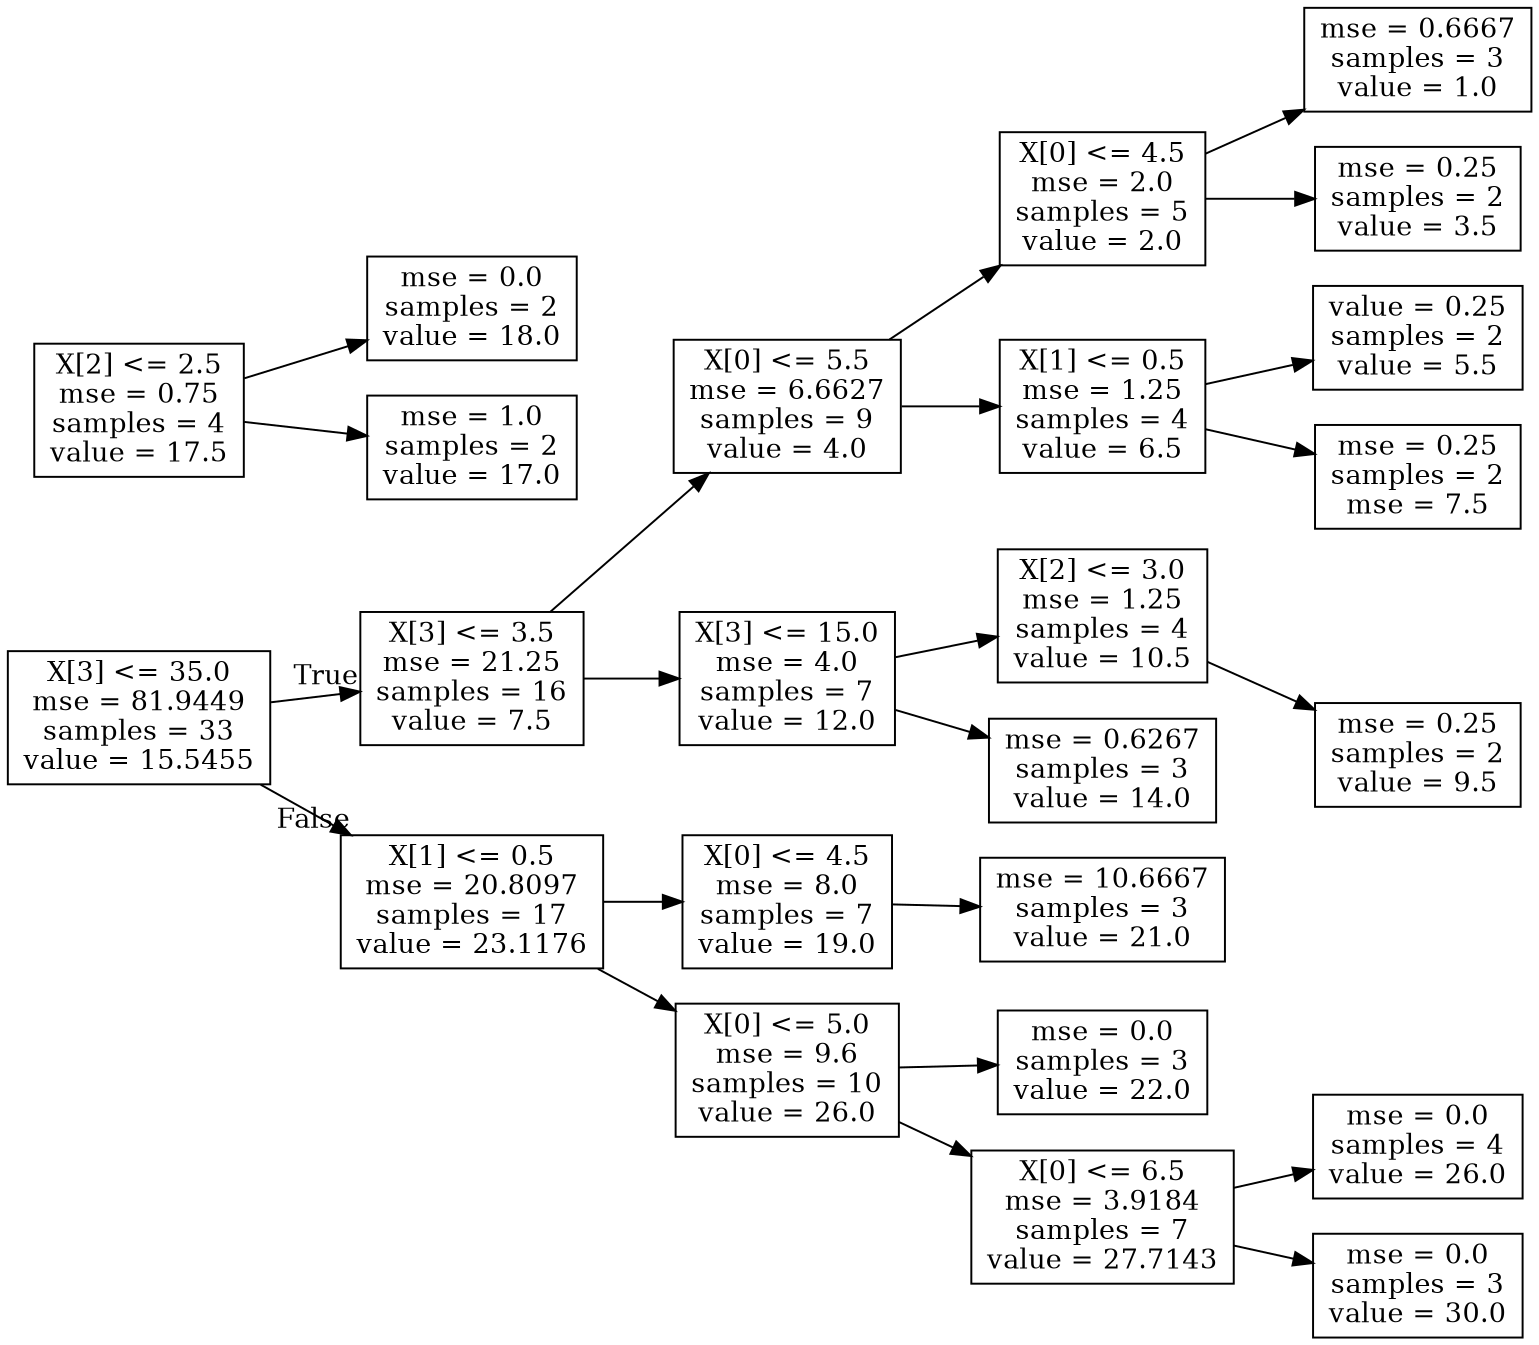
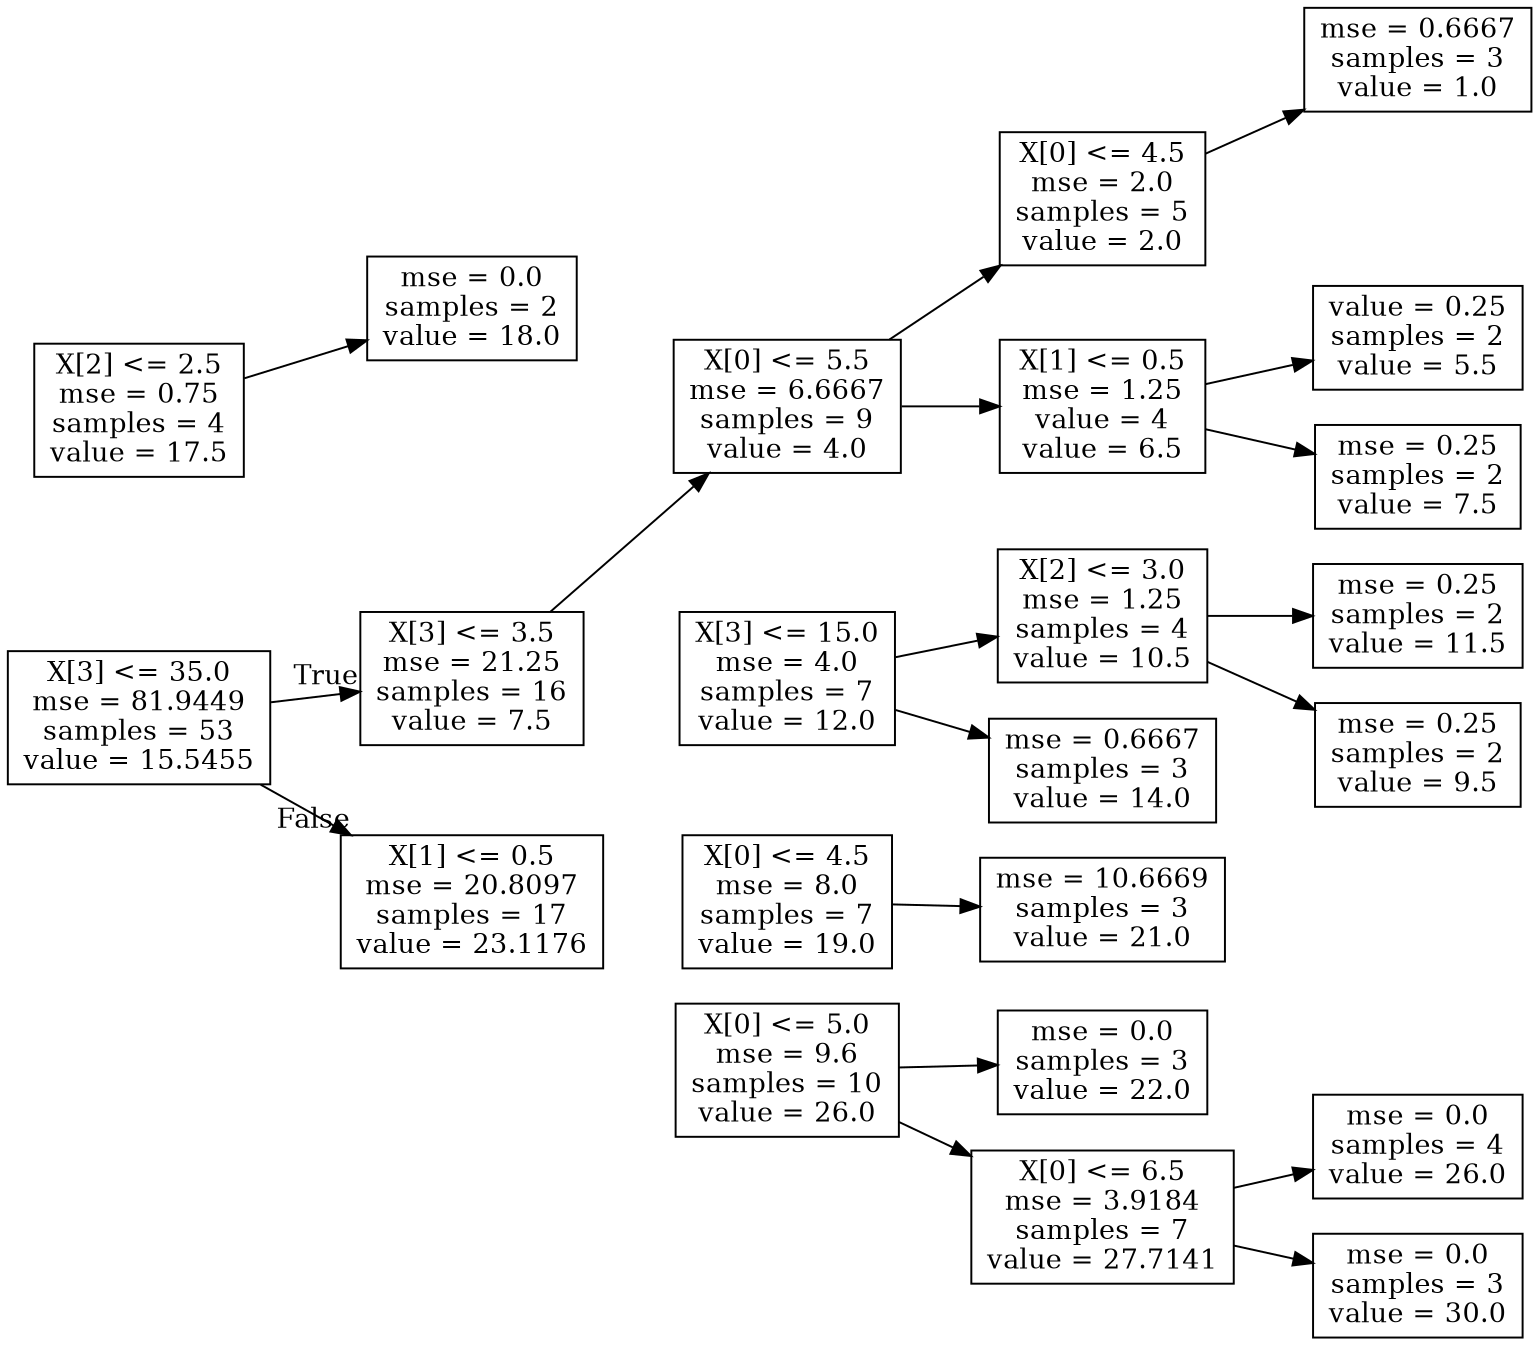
(1418, 199) -> none
(787, 406) -> (787, 406)
(1103, 406) -> (1103, 406)
(472, 447) -> none
(1418, 477) -> (1418, 477)
none -> (1418, 616)
(622, 679) -> none
(139, 718) -> (139, 718)
(1103, 771) -> (1103, 771)
(633, 902) -> none
(1103, 910) -> (1103, 910)
(628, 985) -> none
(1103, 1217) -> (1103, 1217)
